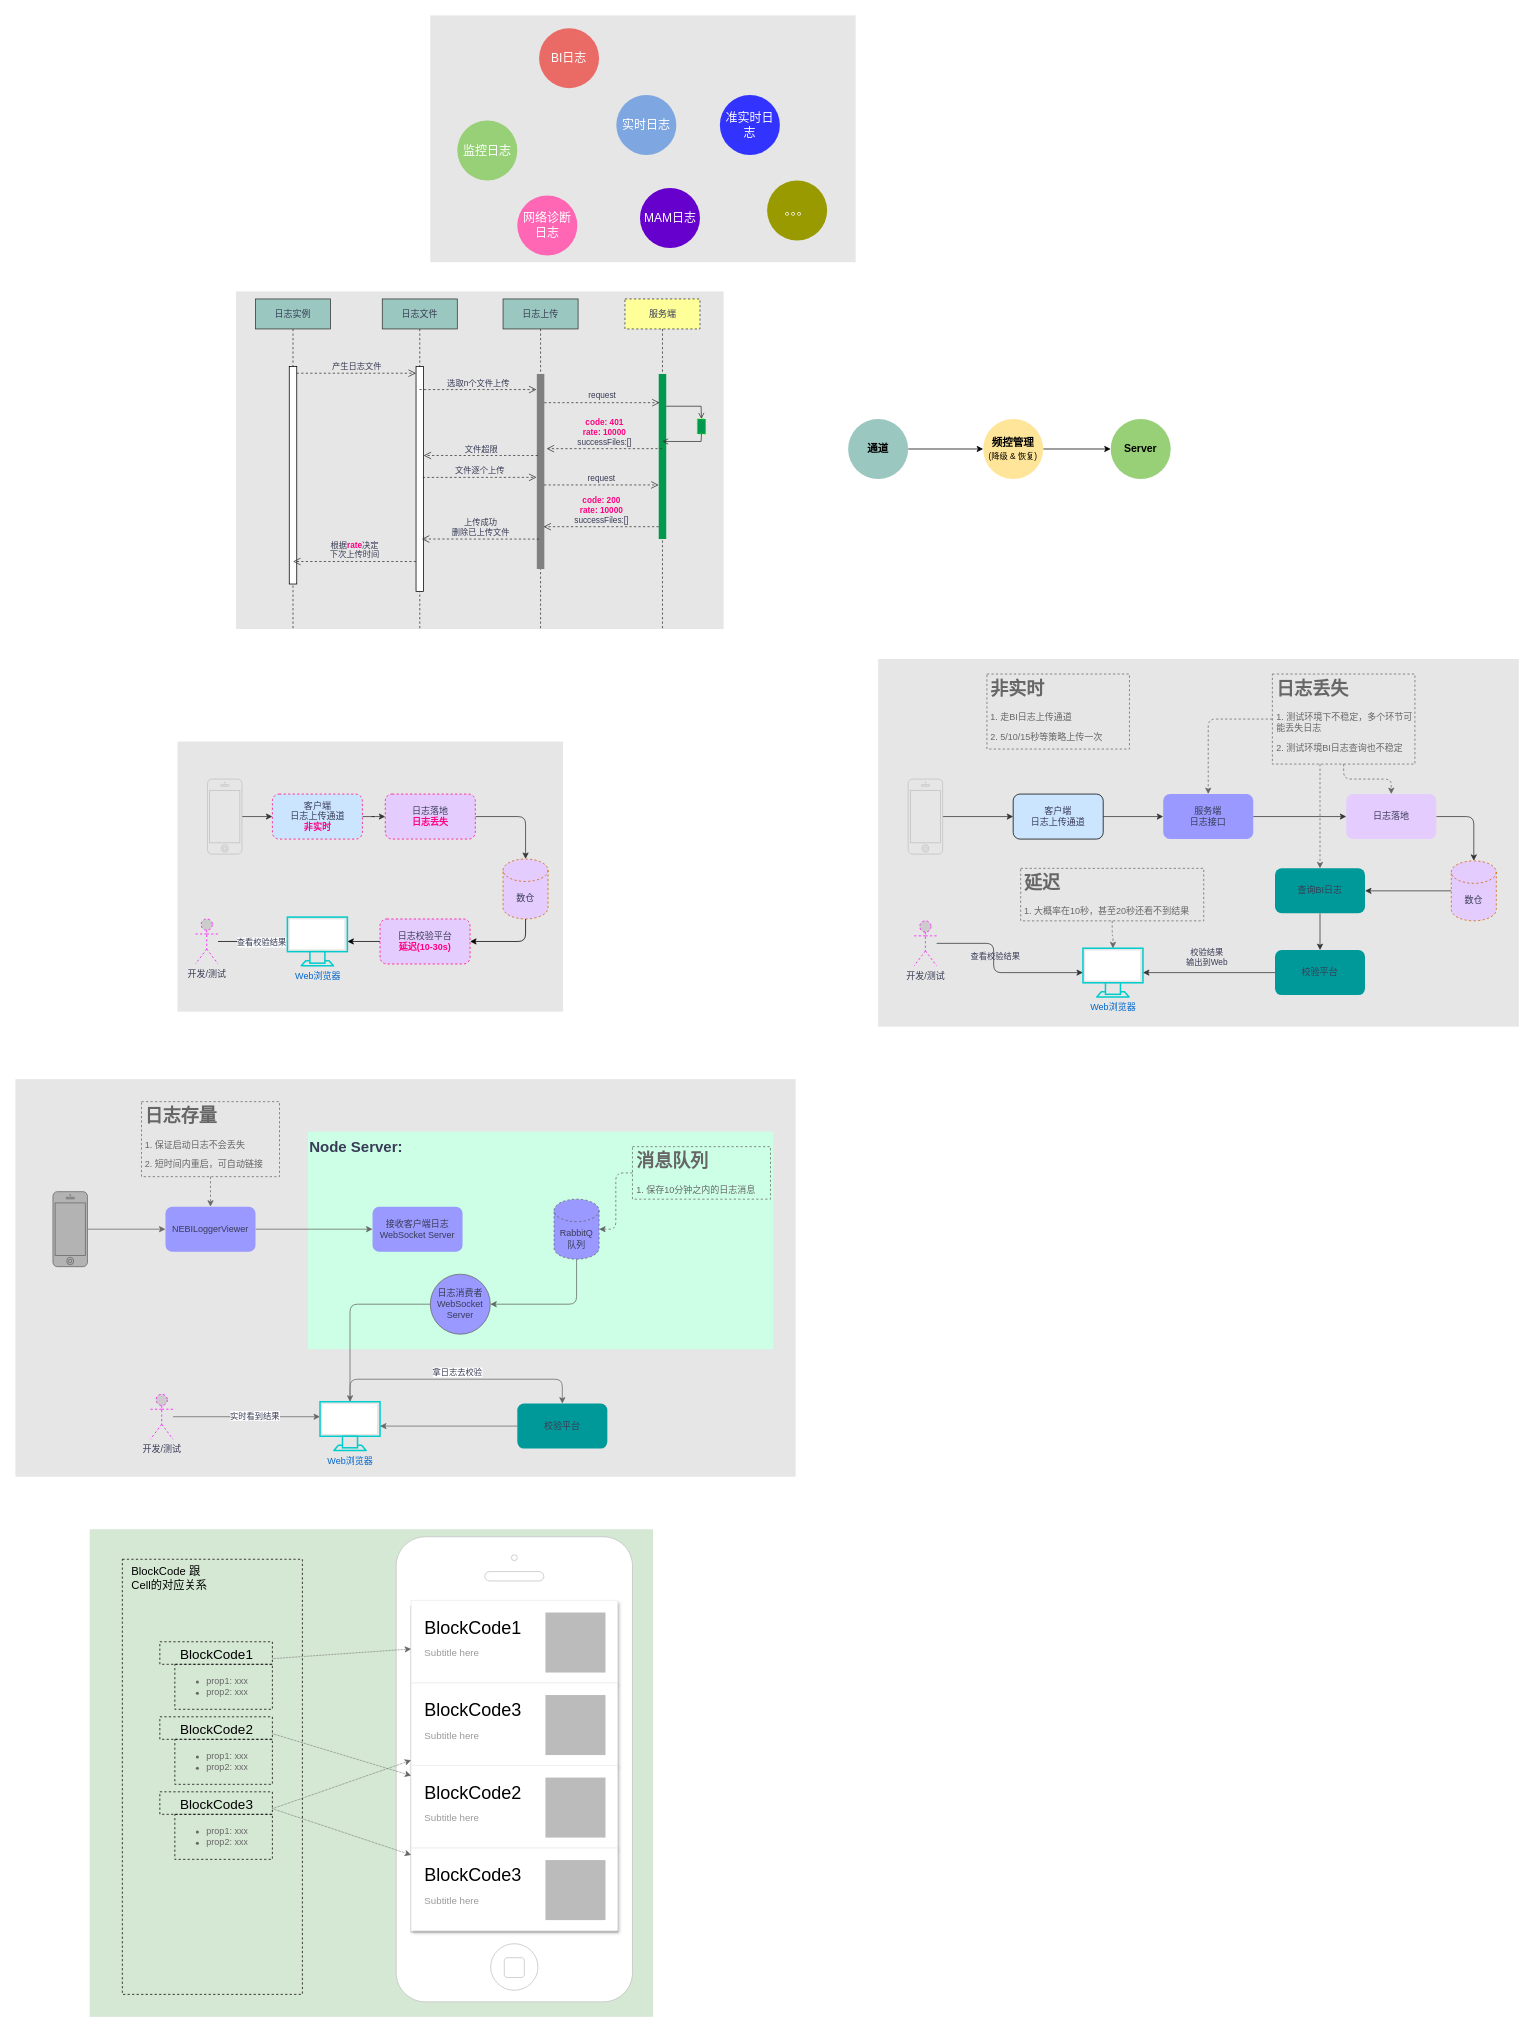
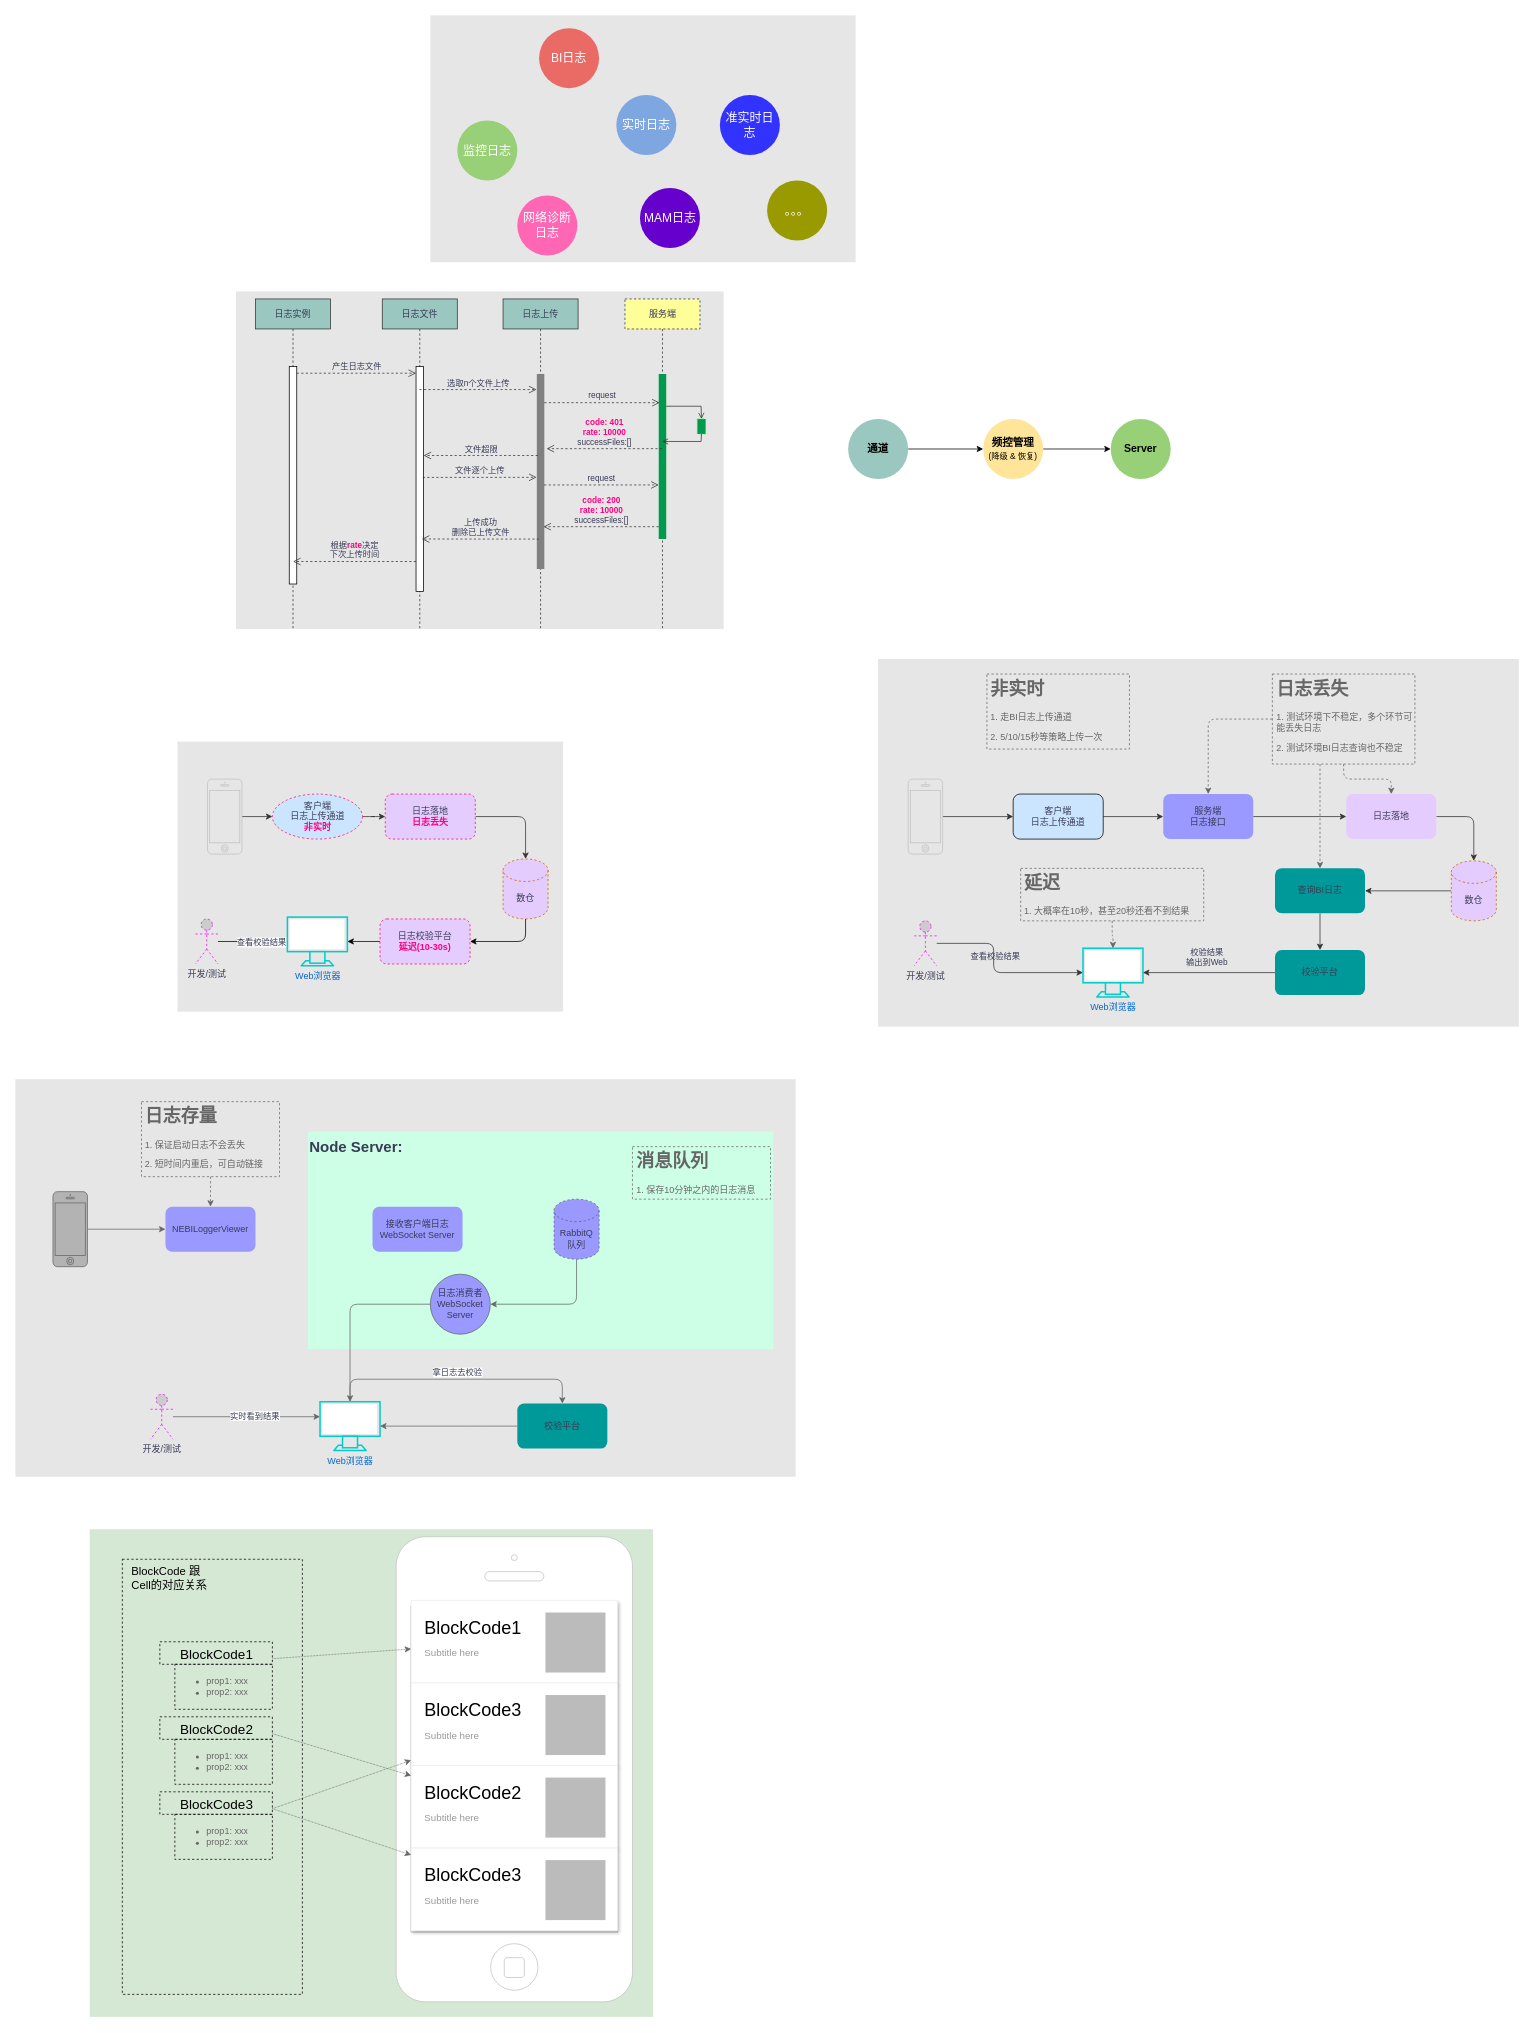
(317, 816) -> (317, 816)
(616, 1198) -> none
(337, 1229) -> none
